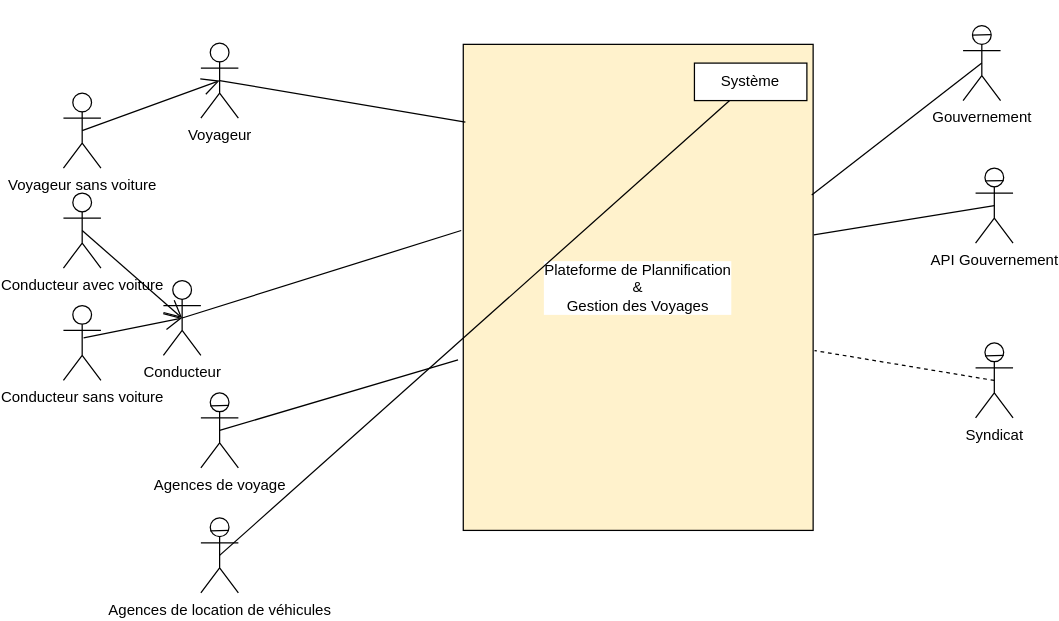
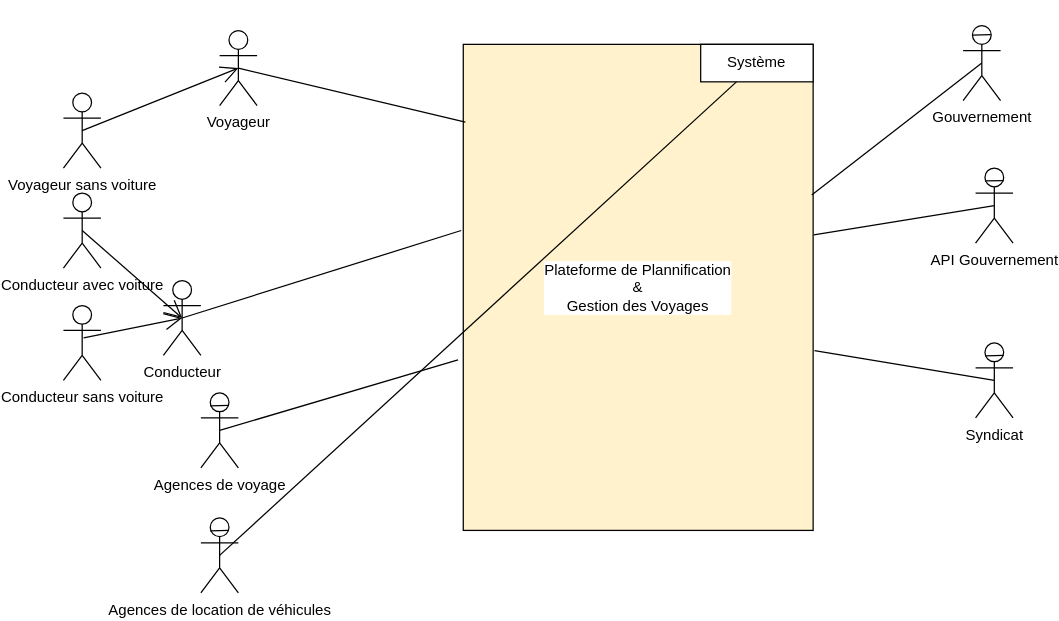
(219, 81) -> (238, 68)
(751, 82) -> (757, 63)
(903, 366) -> (903, 366)
